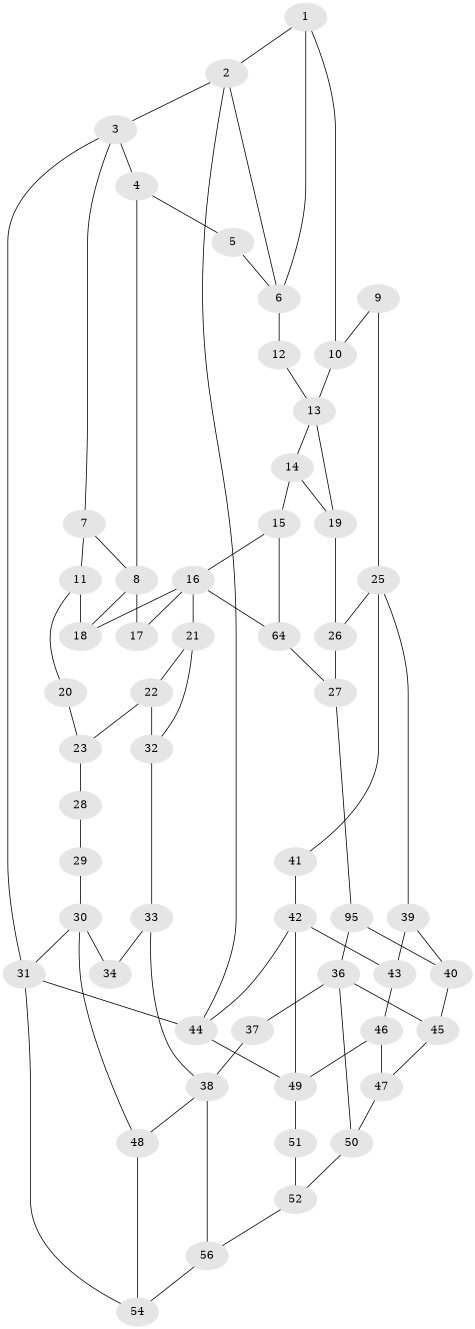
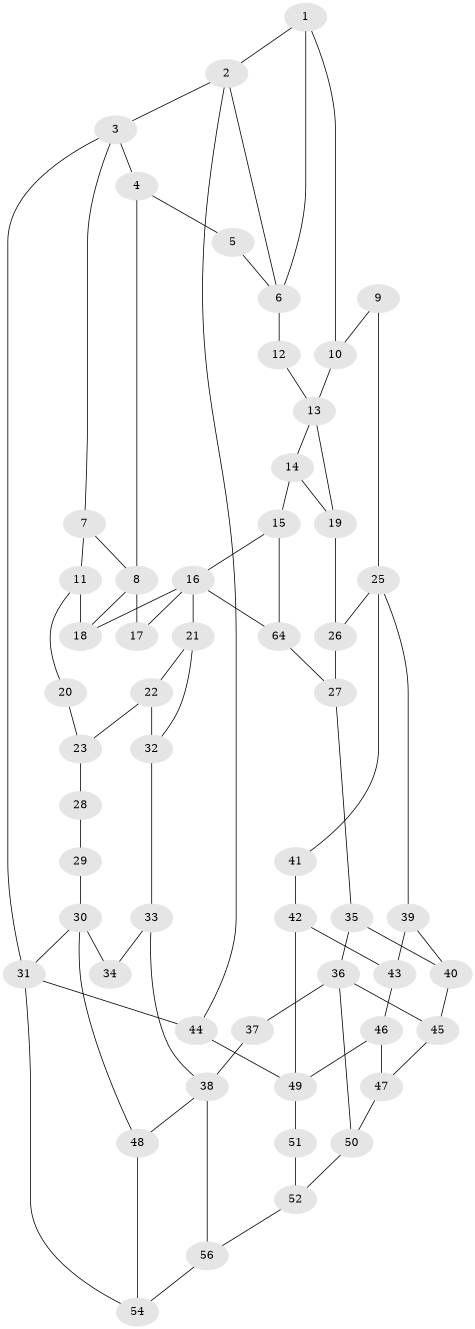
(352, 918) -> (352, 918)
(254, 980) -> none
